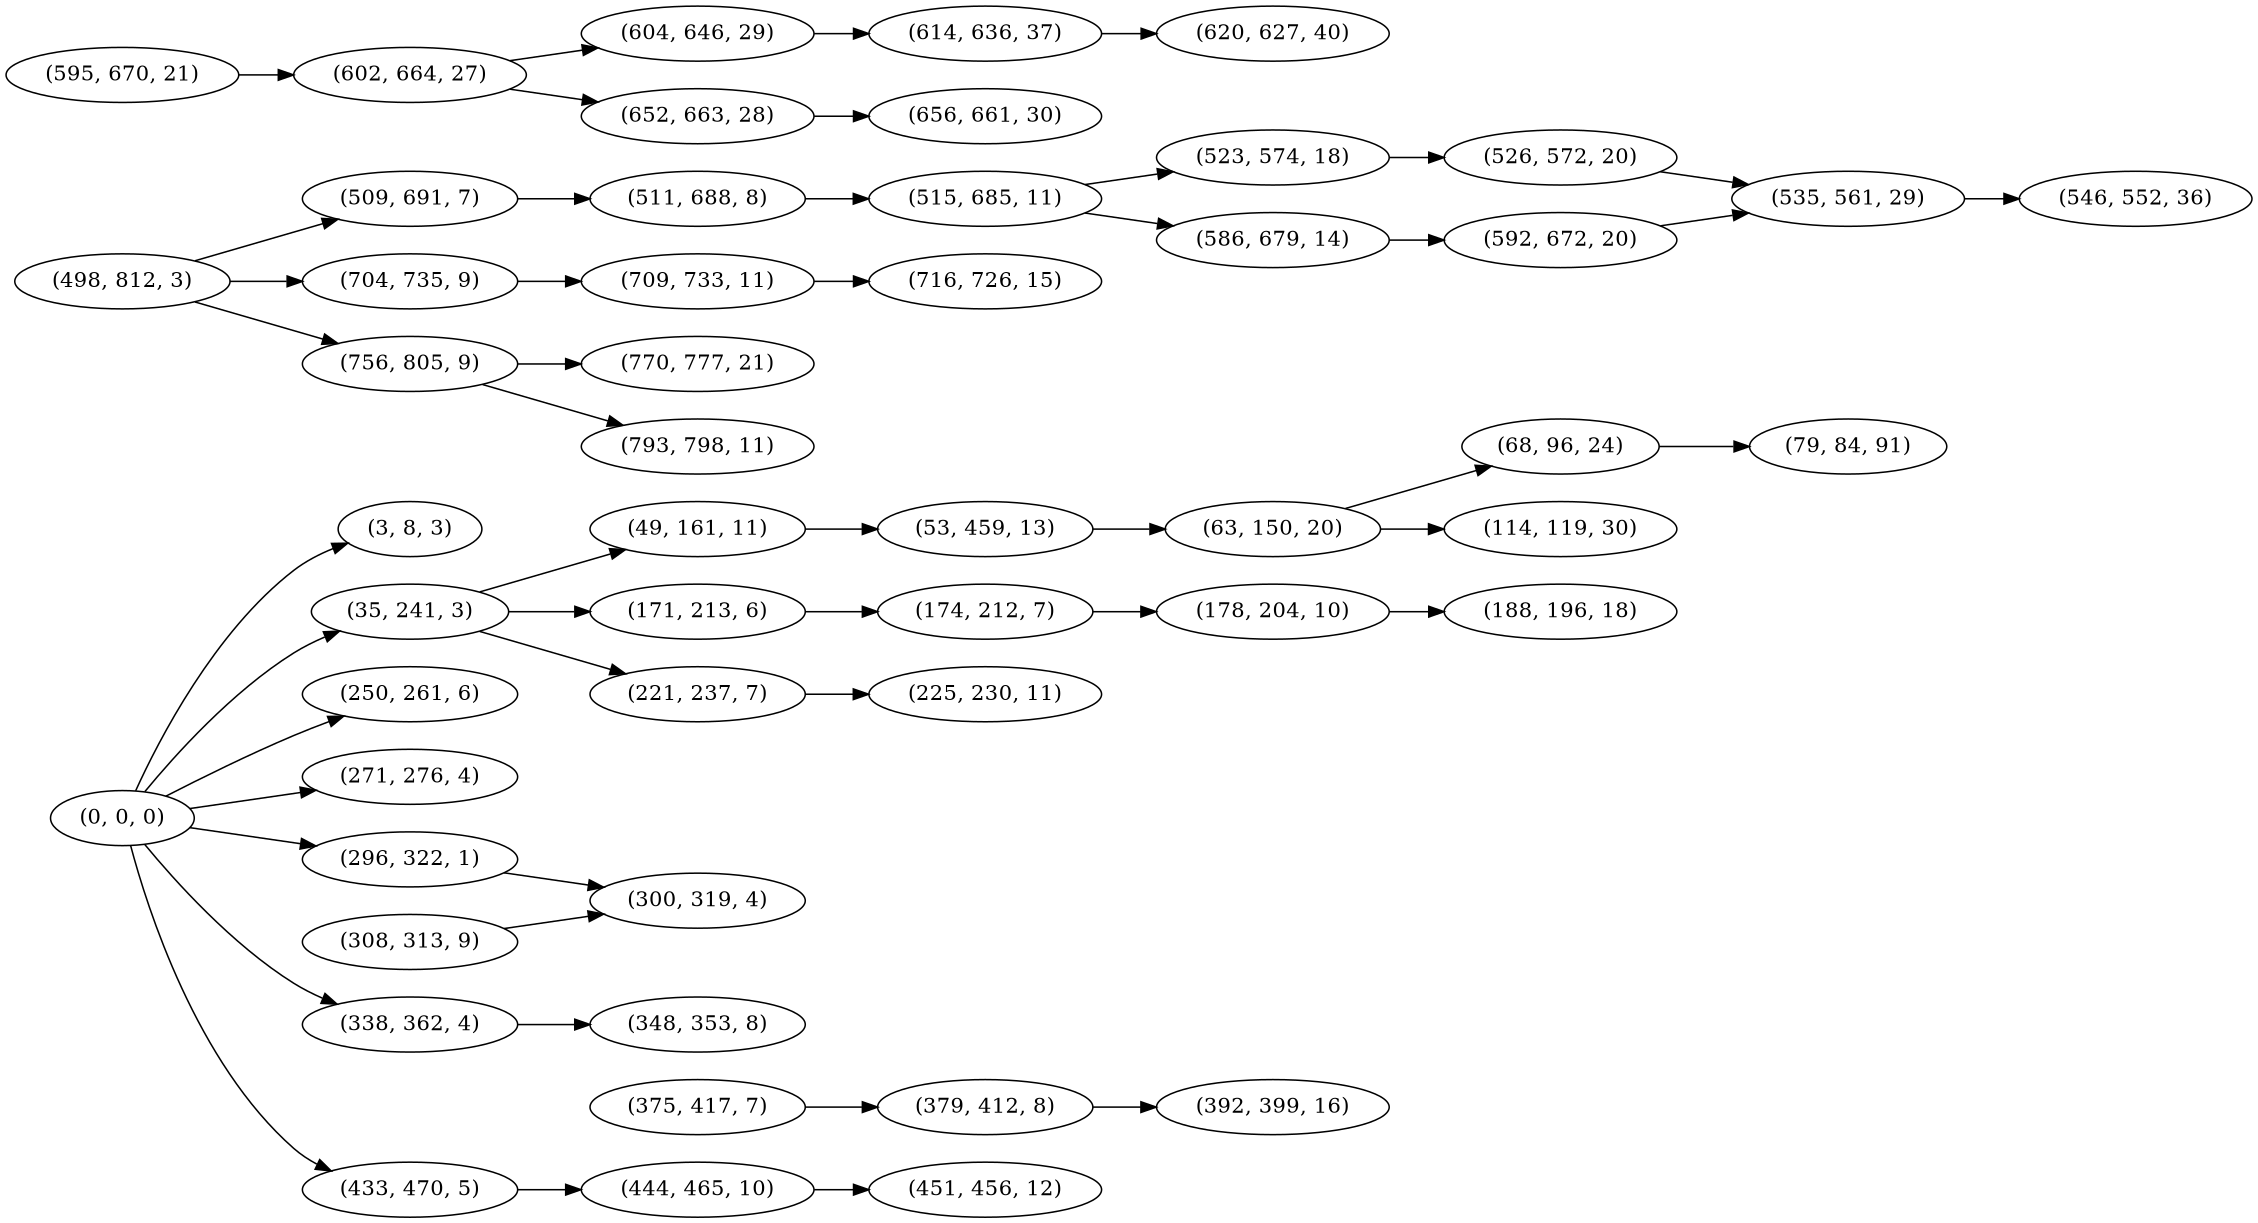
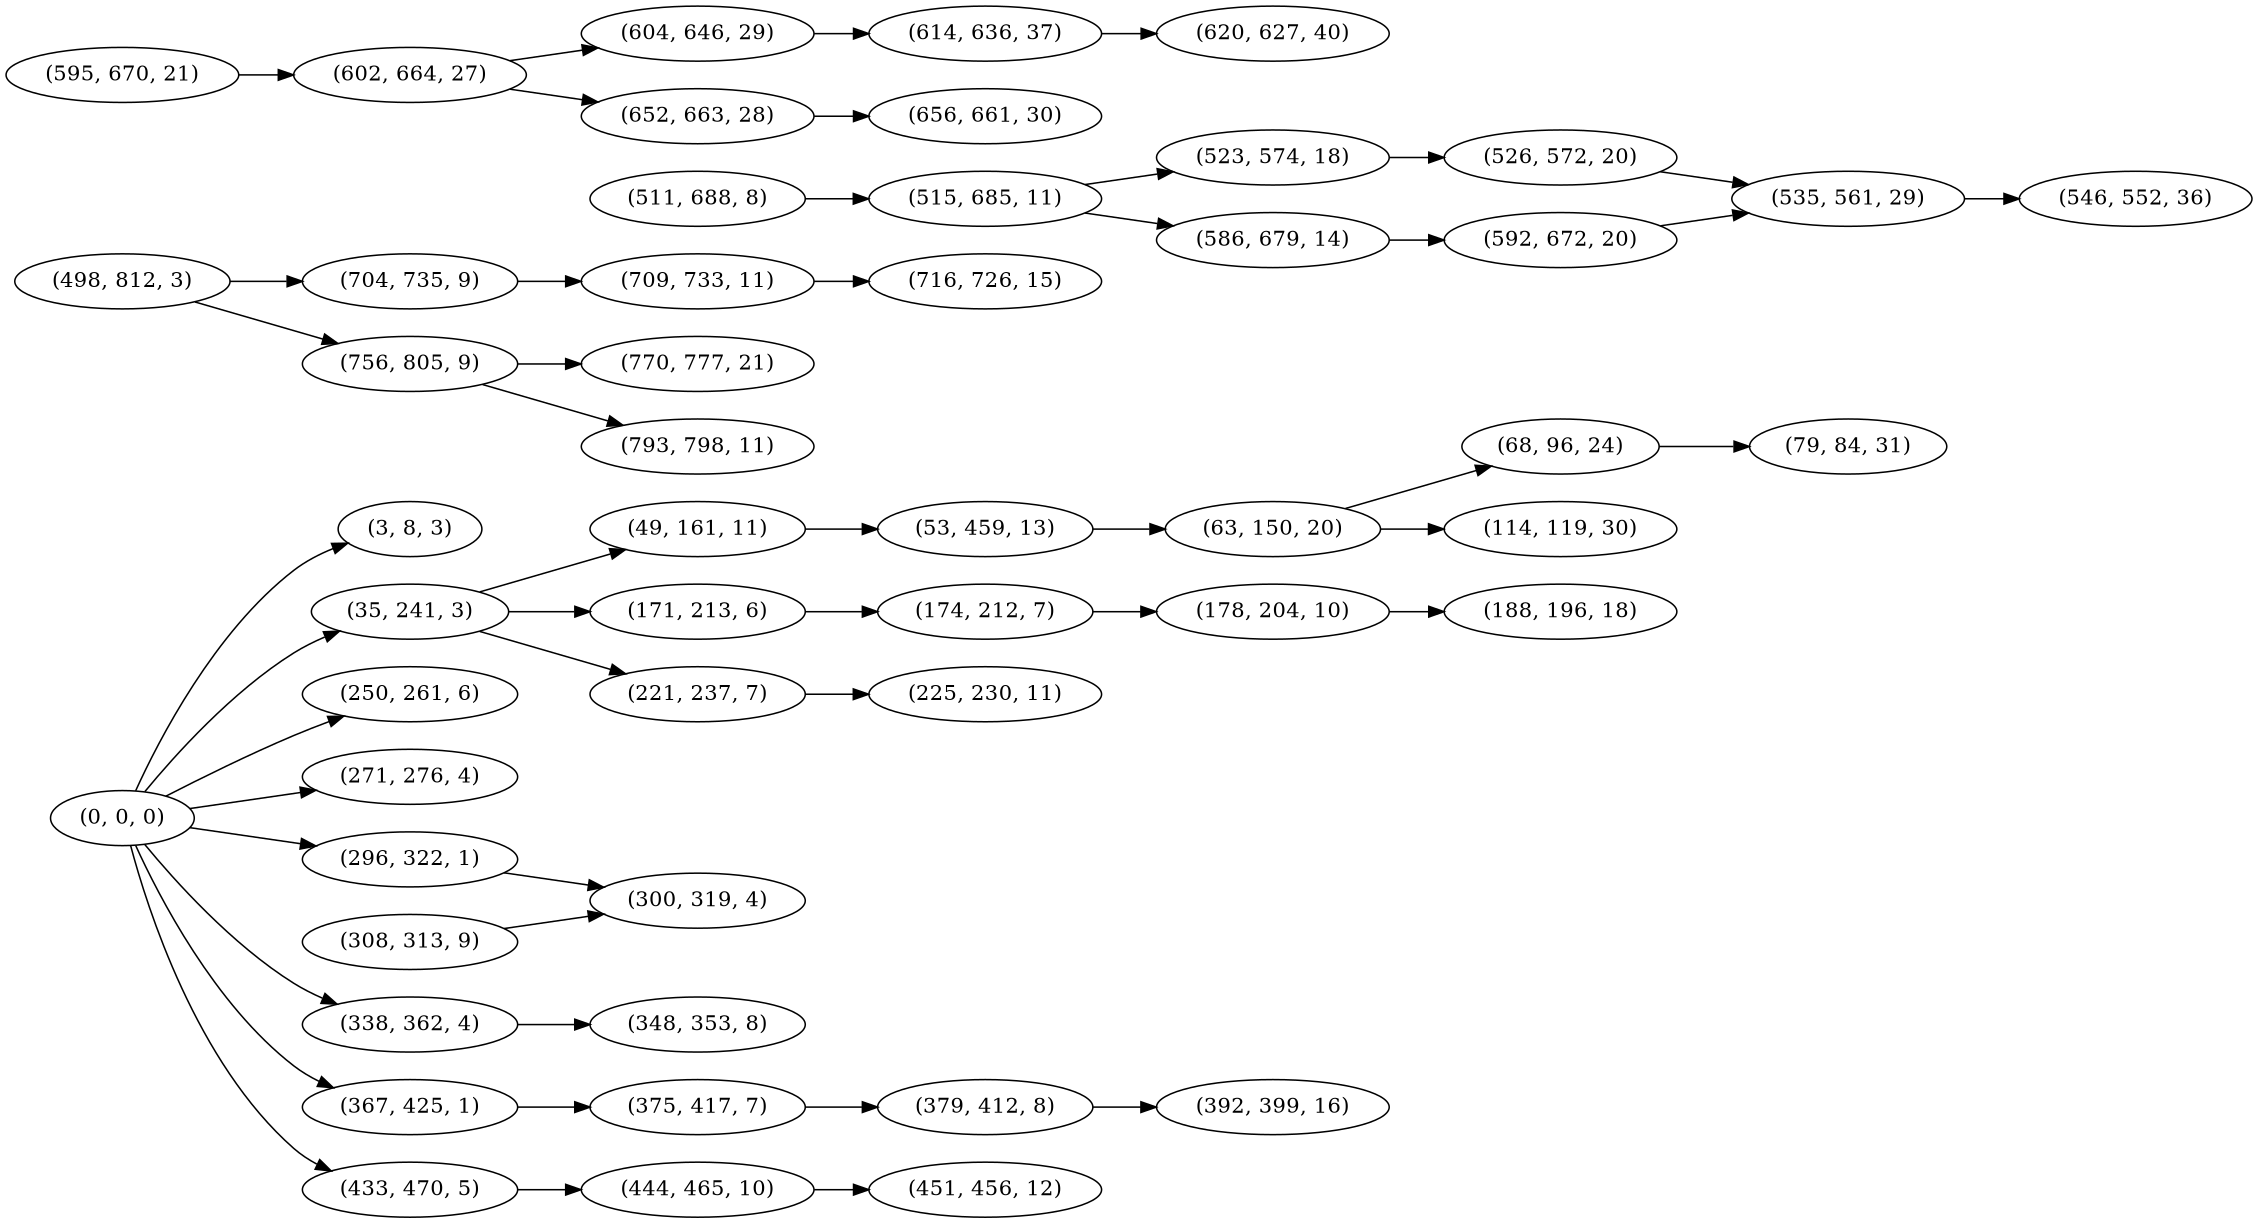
(410, 199) -> none
(1848, 447) -> (1848, 447)
none -> (410, 1107)
